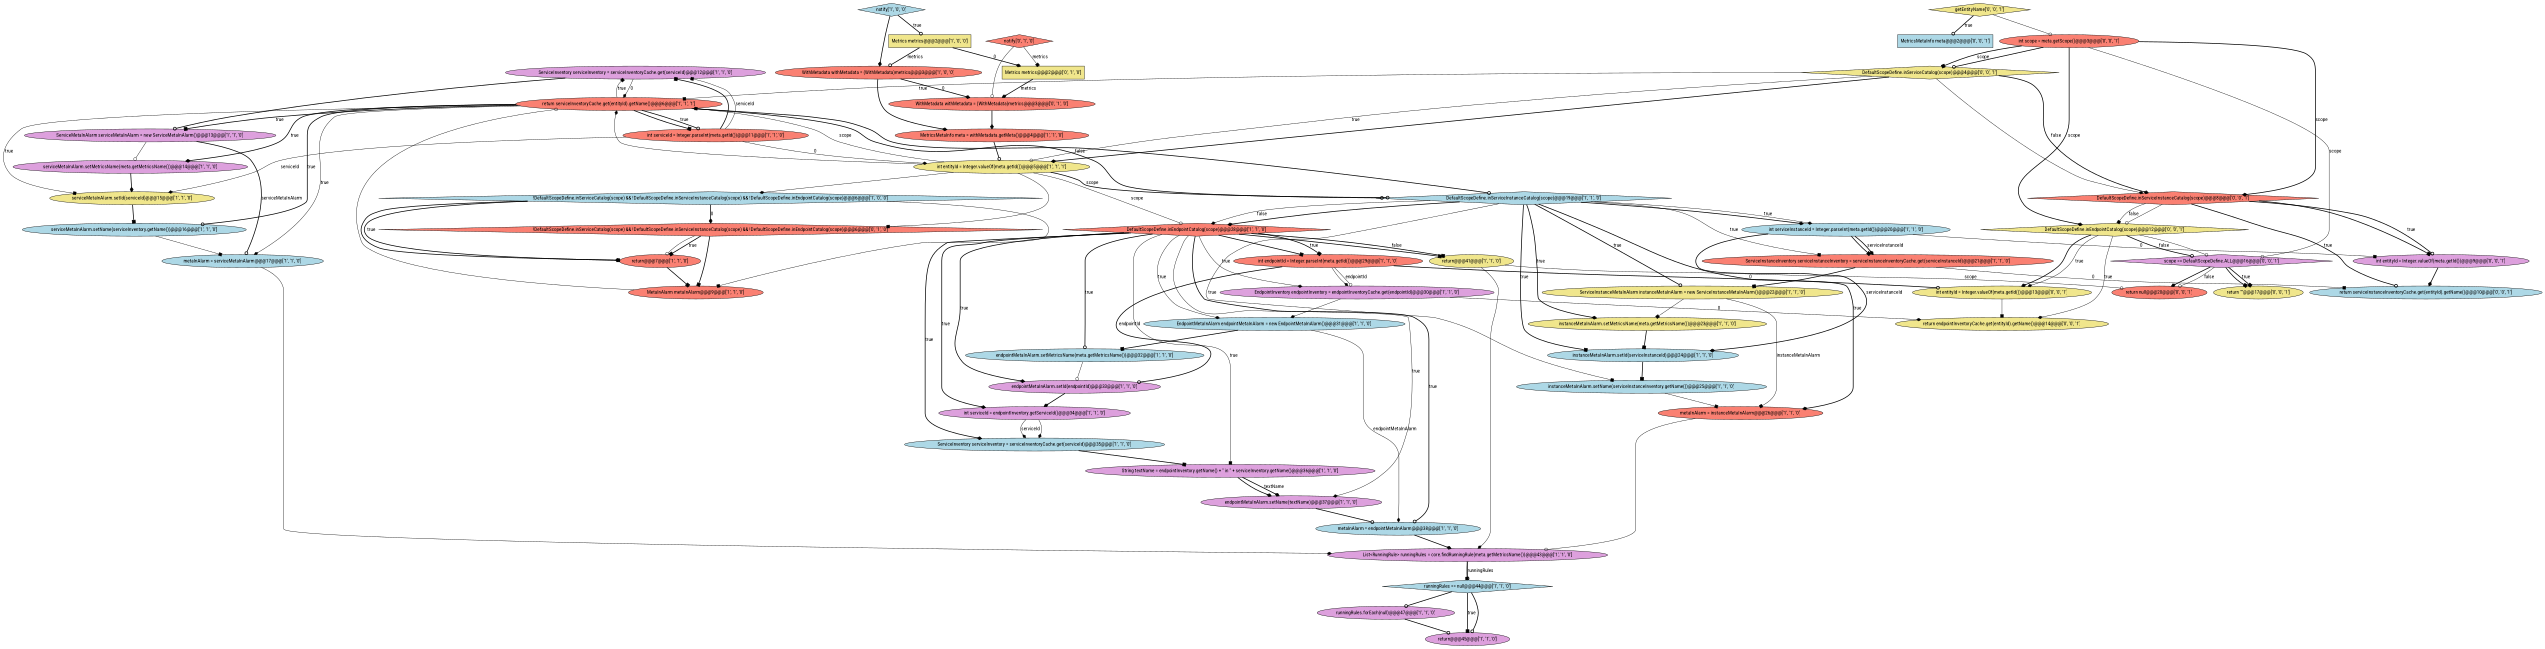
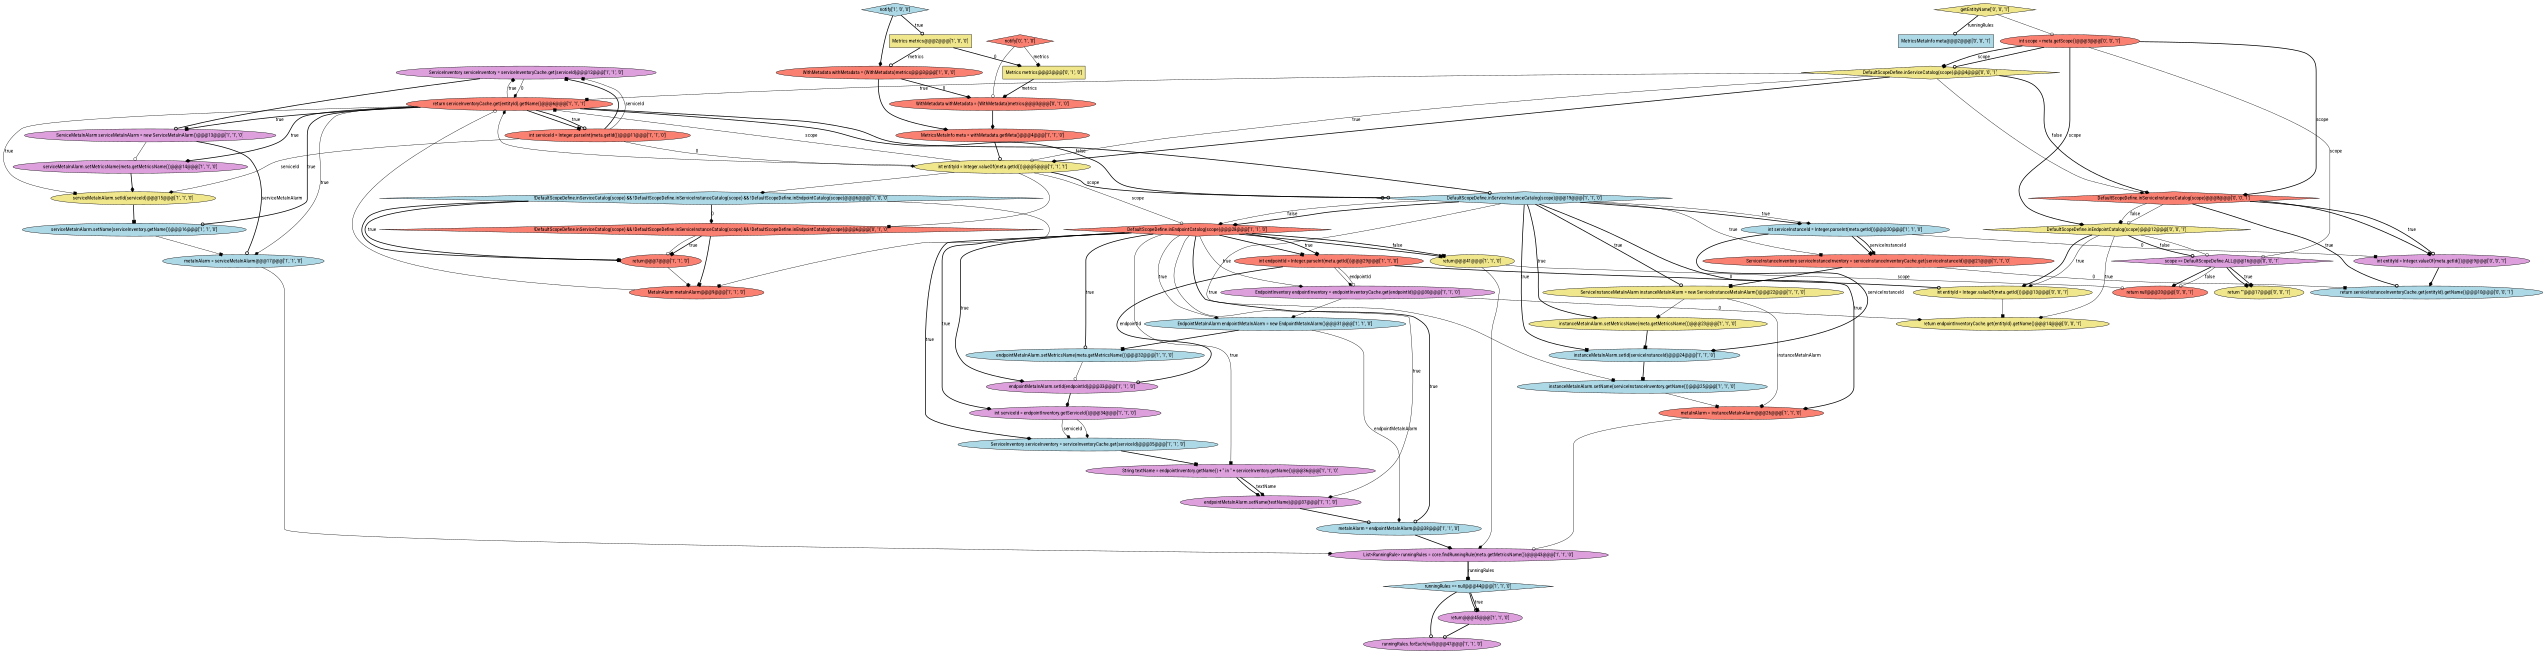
(1969, 25) -> (1981, 25)
(677, 276) -> (677, 276)
(1426, 626) -> (1458, 630)
